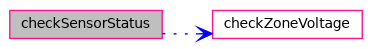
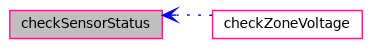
(180, 34) -> (194, 15)
